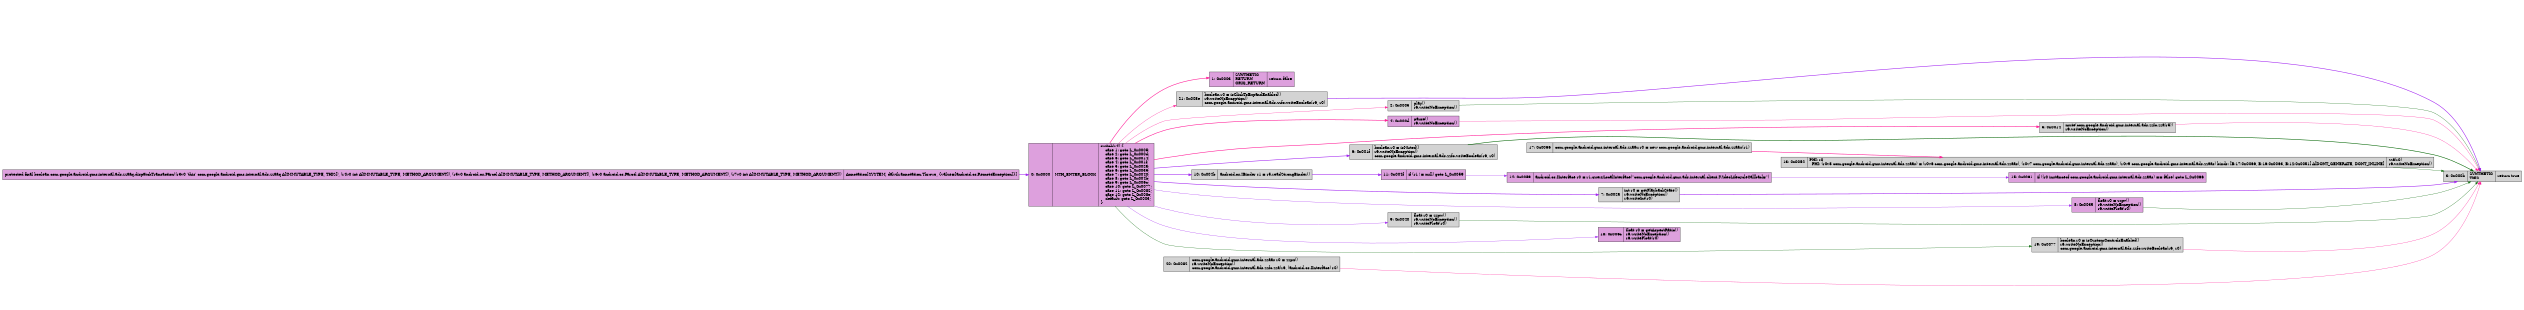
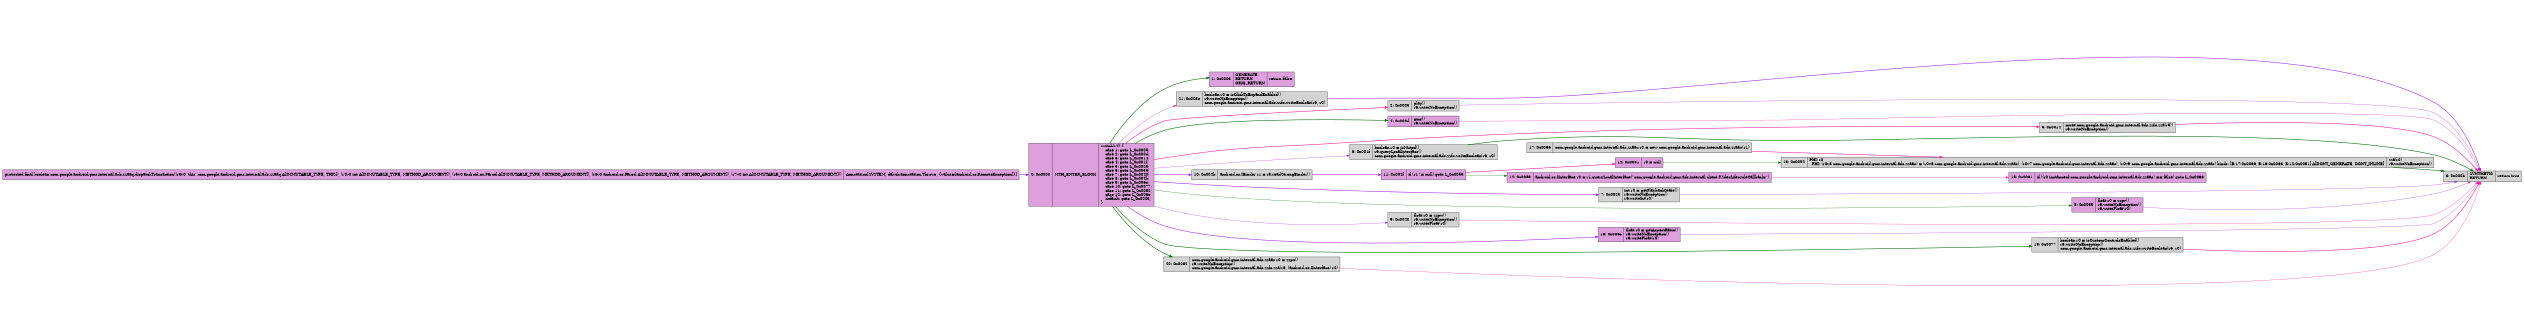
(1247, 75) -> (1247, 75)
(1150, 98) -> (1150, 98)
(1983, 100) -> (1983, 100)
(1252, 114) -> (1252, 114)
(1421, 119) -> (1419, 119)
(1258, 121) -> (1258, 121)
(2332, 124) -> (2332, 124)
(1396, 152) -> (1398, 152)
(1250, 161) -> (1250, 161)
none -> (1639, 163)
(2417, 169) -> (2417, 169)
(1485, 176) -> (1485, 176)
(1889, 177) -> (1889, 177)
(2474, 178) -> (2478, 178)
(2067, 192) -> (2067, 192)
(1611, 208) -> (1611, 208)
(2307, 208) -> (2307, 208)
(1973, 224) -> (1973, 224)
none -> (2087, 232)
none -> (1138, 235)
(1358, 243) -> (1358, 243)
(2343, 249) -> (2343, 249)
(1565, 252) -> (1565, 252)
